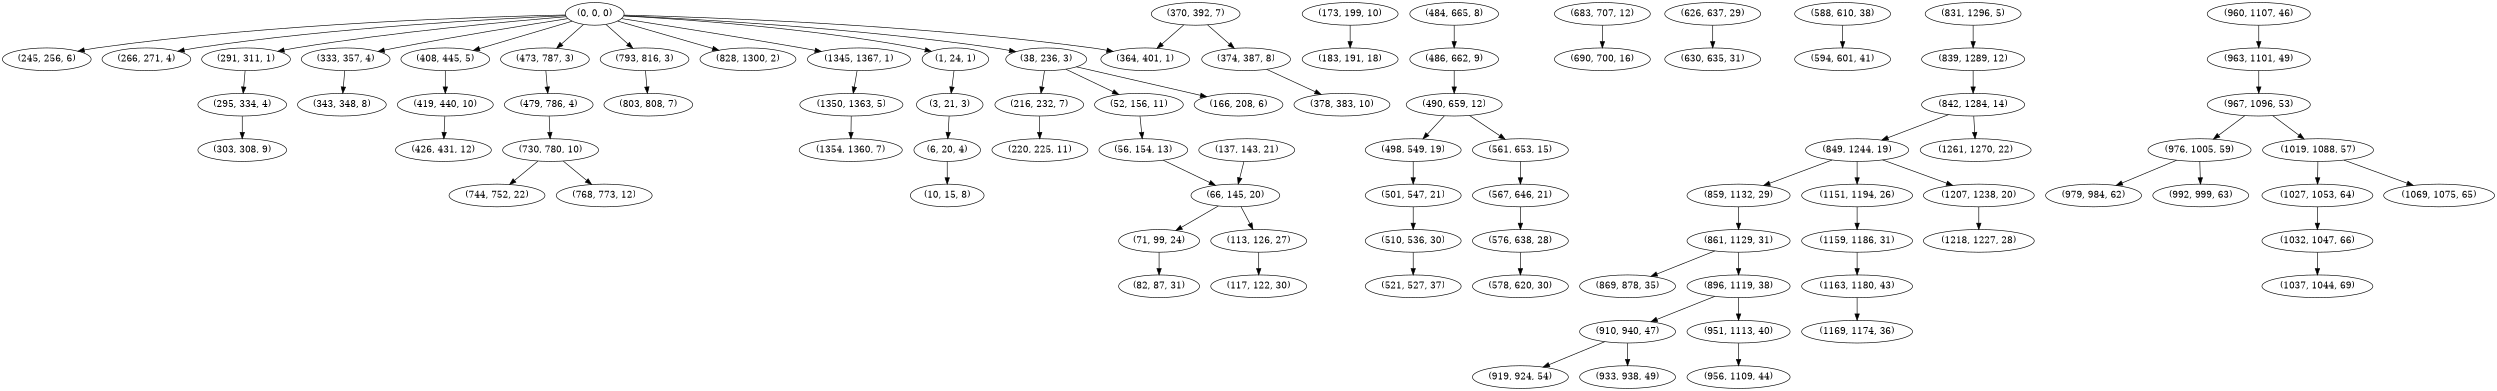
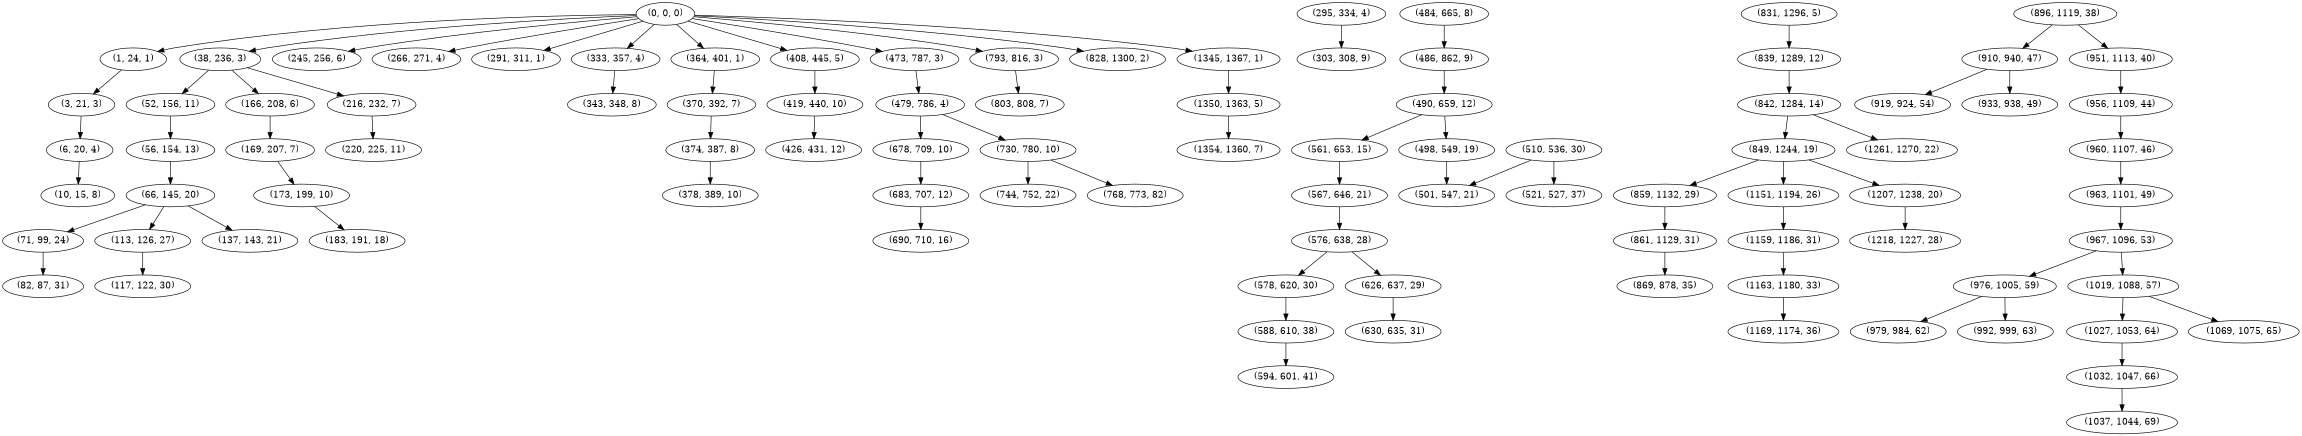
(1173, 35) -> (714, 79)
(1454, 59) -> (1444, 59)
(1602, 59) -> (921, 241)
(244, 79) -> none
(1342, 105) -> (710, 195)
none -> (2121, 124)
none -> (270, 150)
none -> (921, 150)
(1242, 170) -> (207, 217)
(604, 195) -> (1135, 195)
(1413, 215) -> (1503, 172)
(1739, 260) -> none
none -> (1364, 262)
(1857, 286) -> (1783, 286)
none -> (1286, 306)
